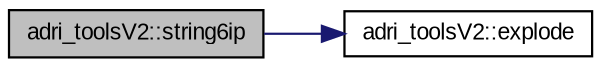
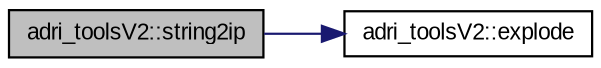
(136, 34) -> (136, 34)
